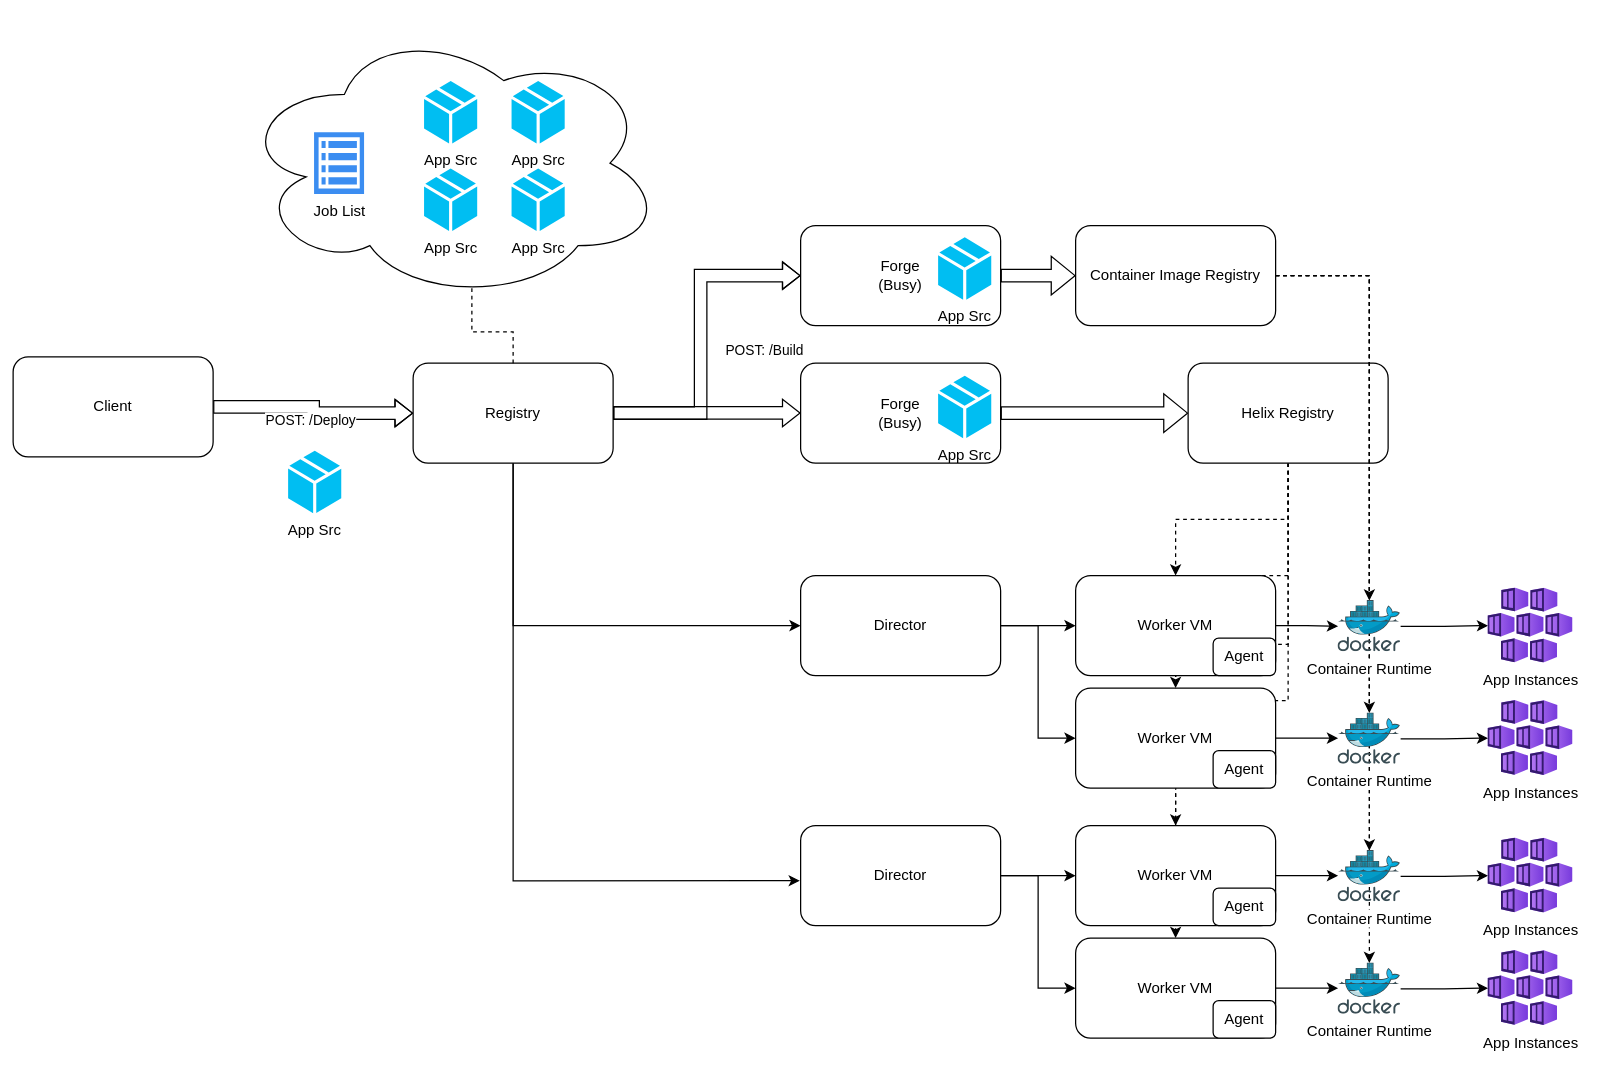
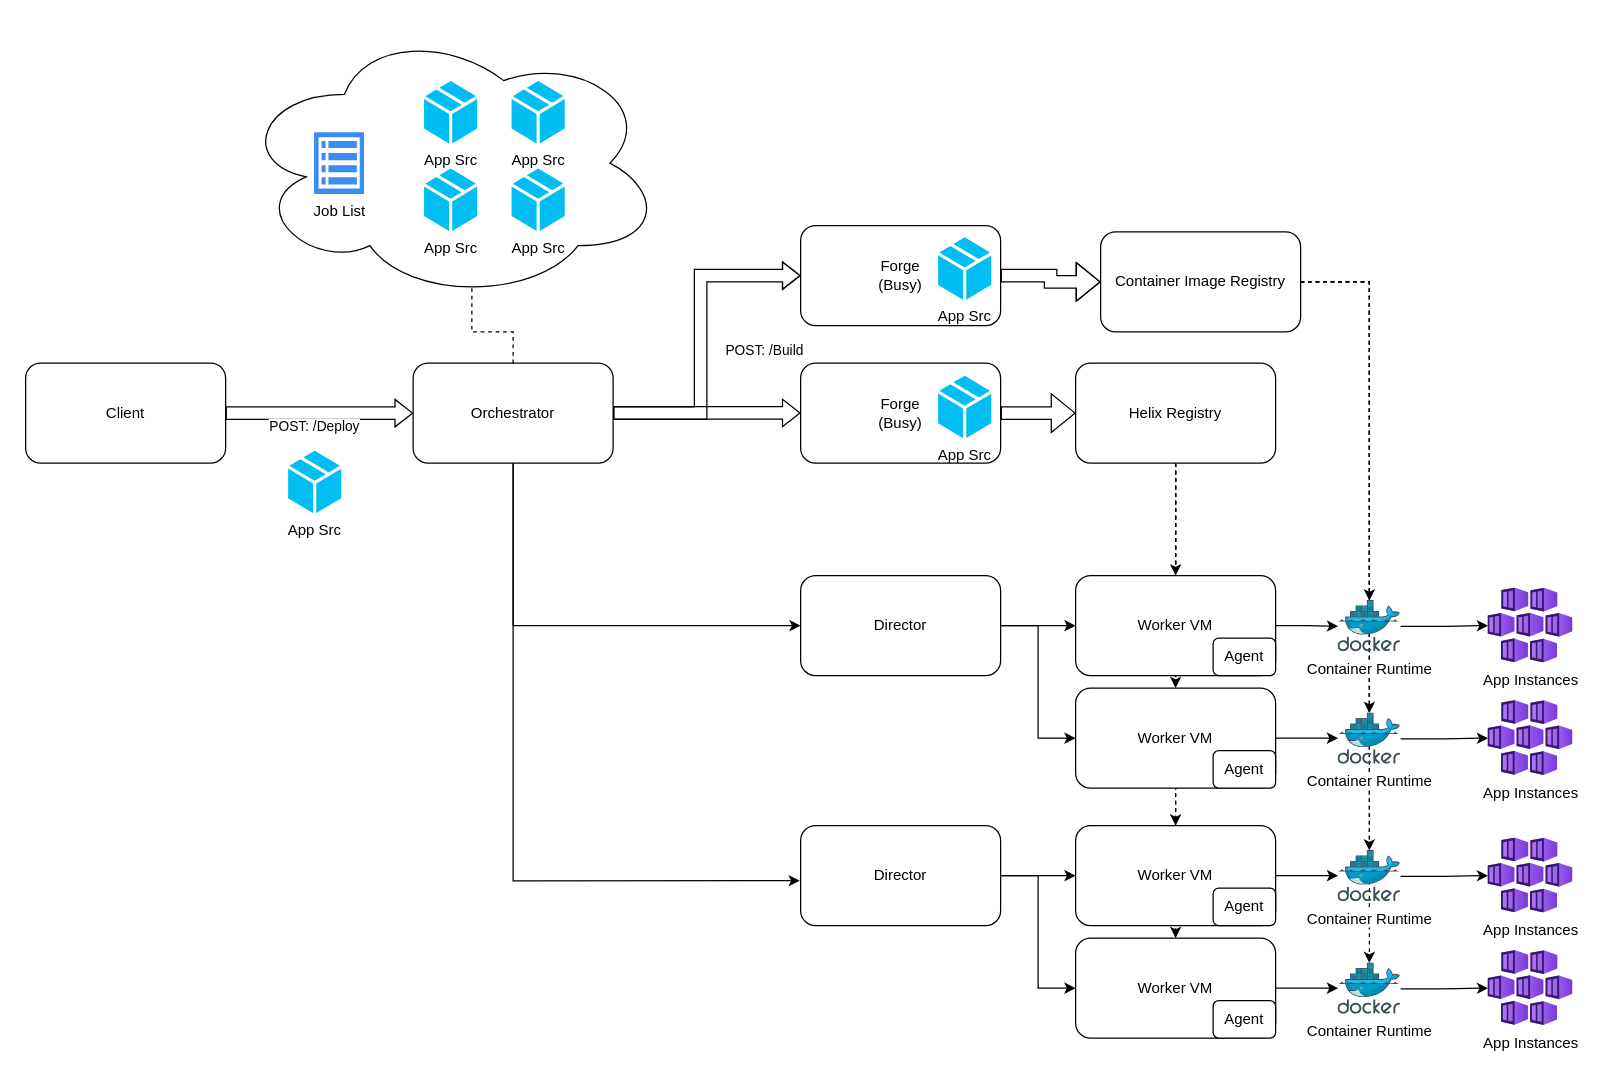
(1176, 276) -> (1201, 282)
(113, 407) -> (126, 413)
(513, 413) -> (513, 413)
(1288, 413) -> (1176, 413)
